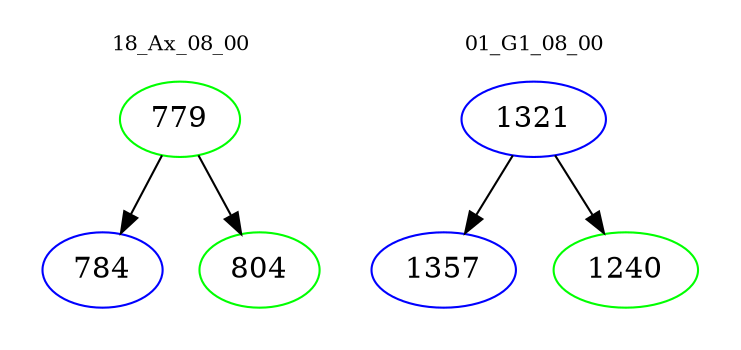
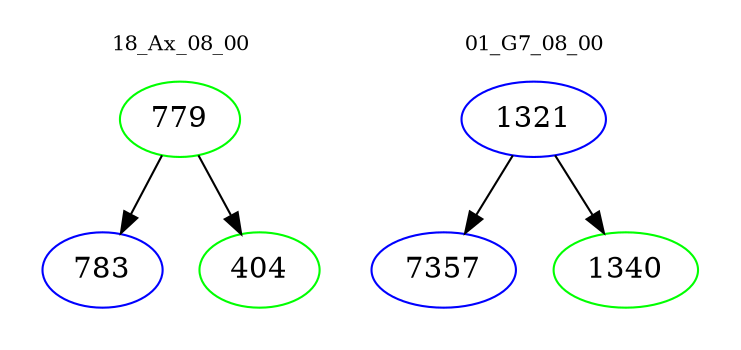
(535, 45) -> (535, 45)
(103, 270) -> (103, 270)
(260, 270) -> (260, 270)
(444, 270) -> (444, 270)
(626, 270) -> (626, 270)
